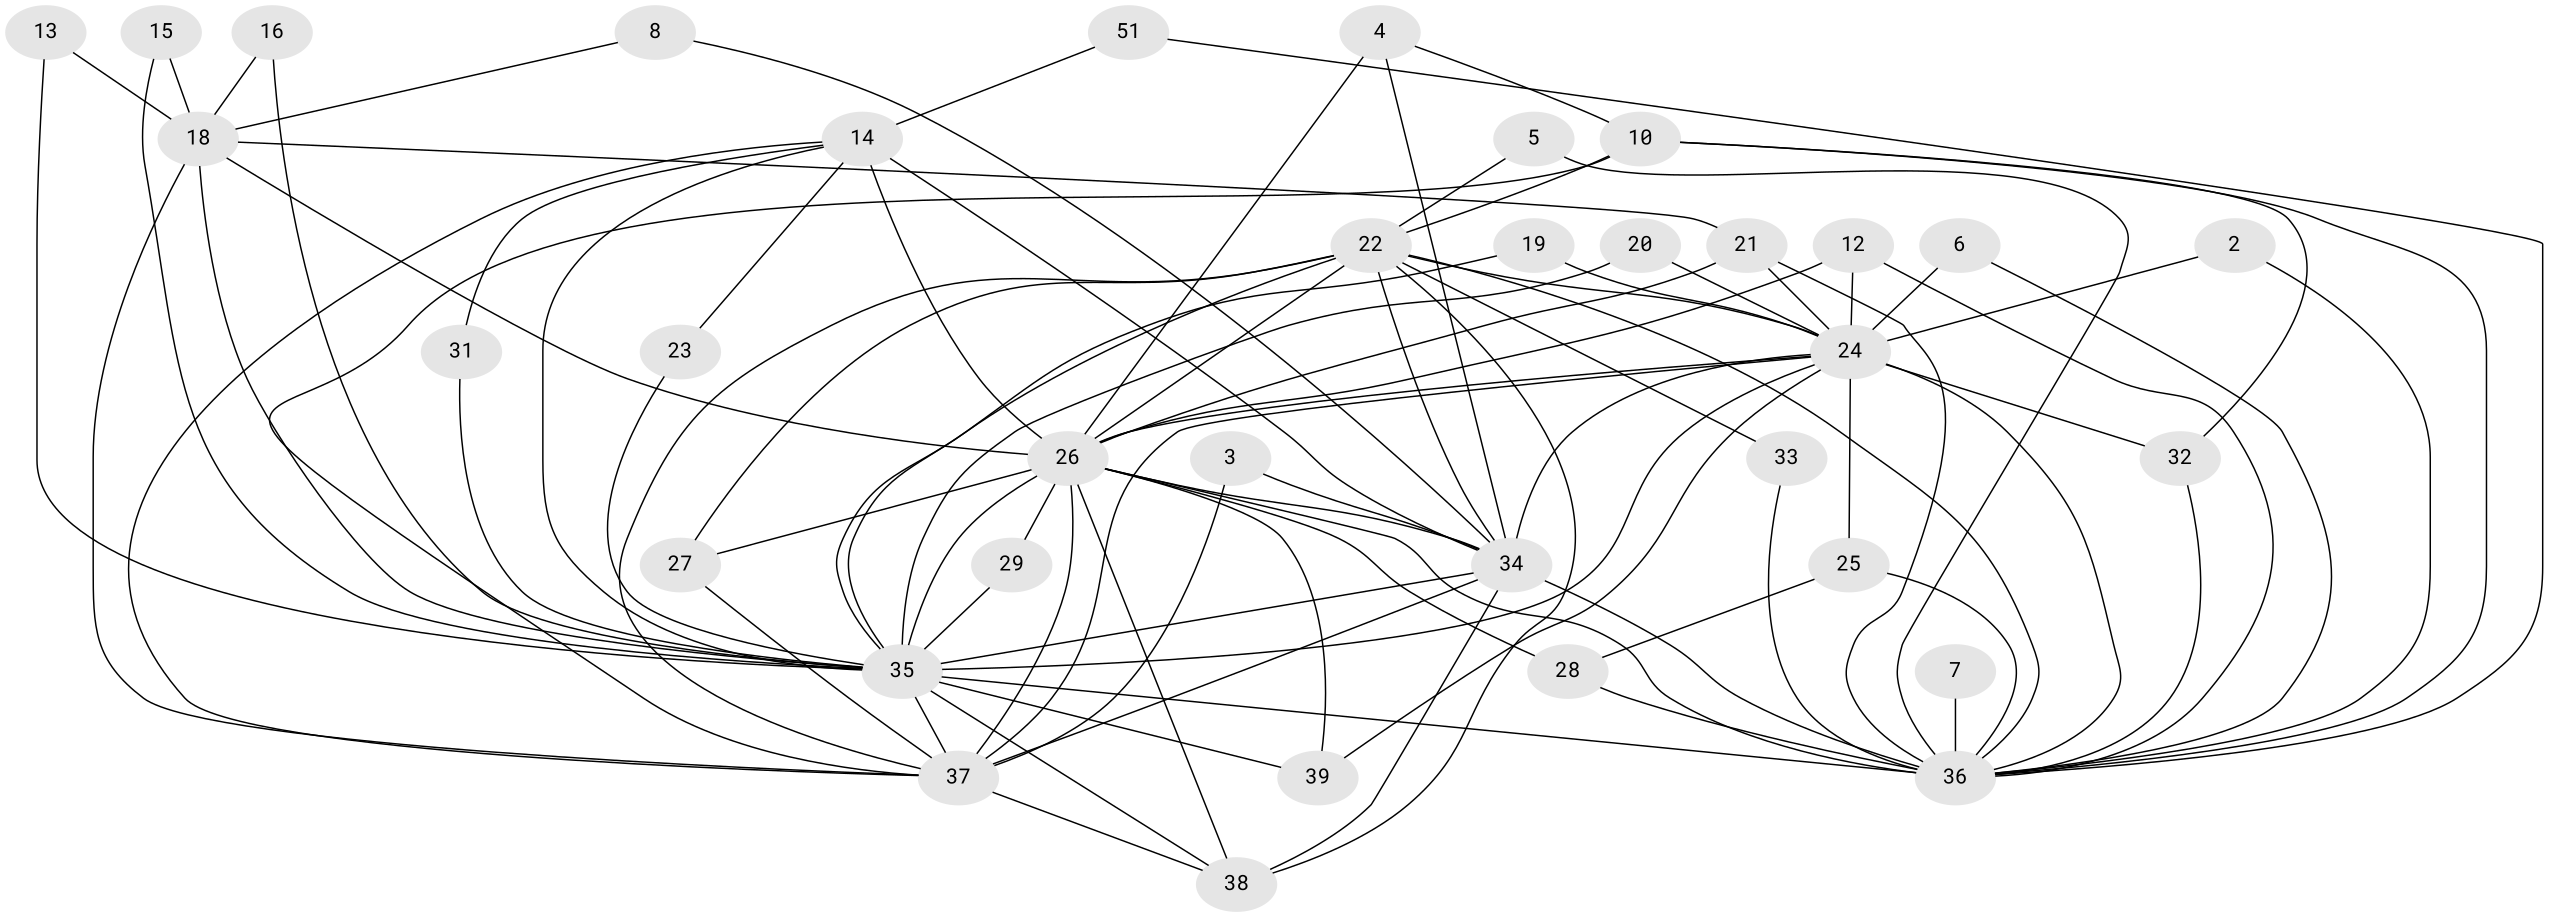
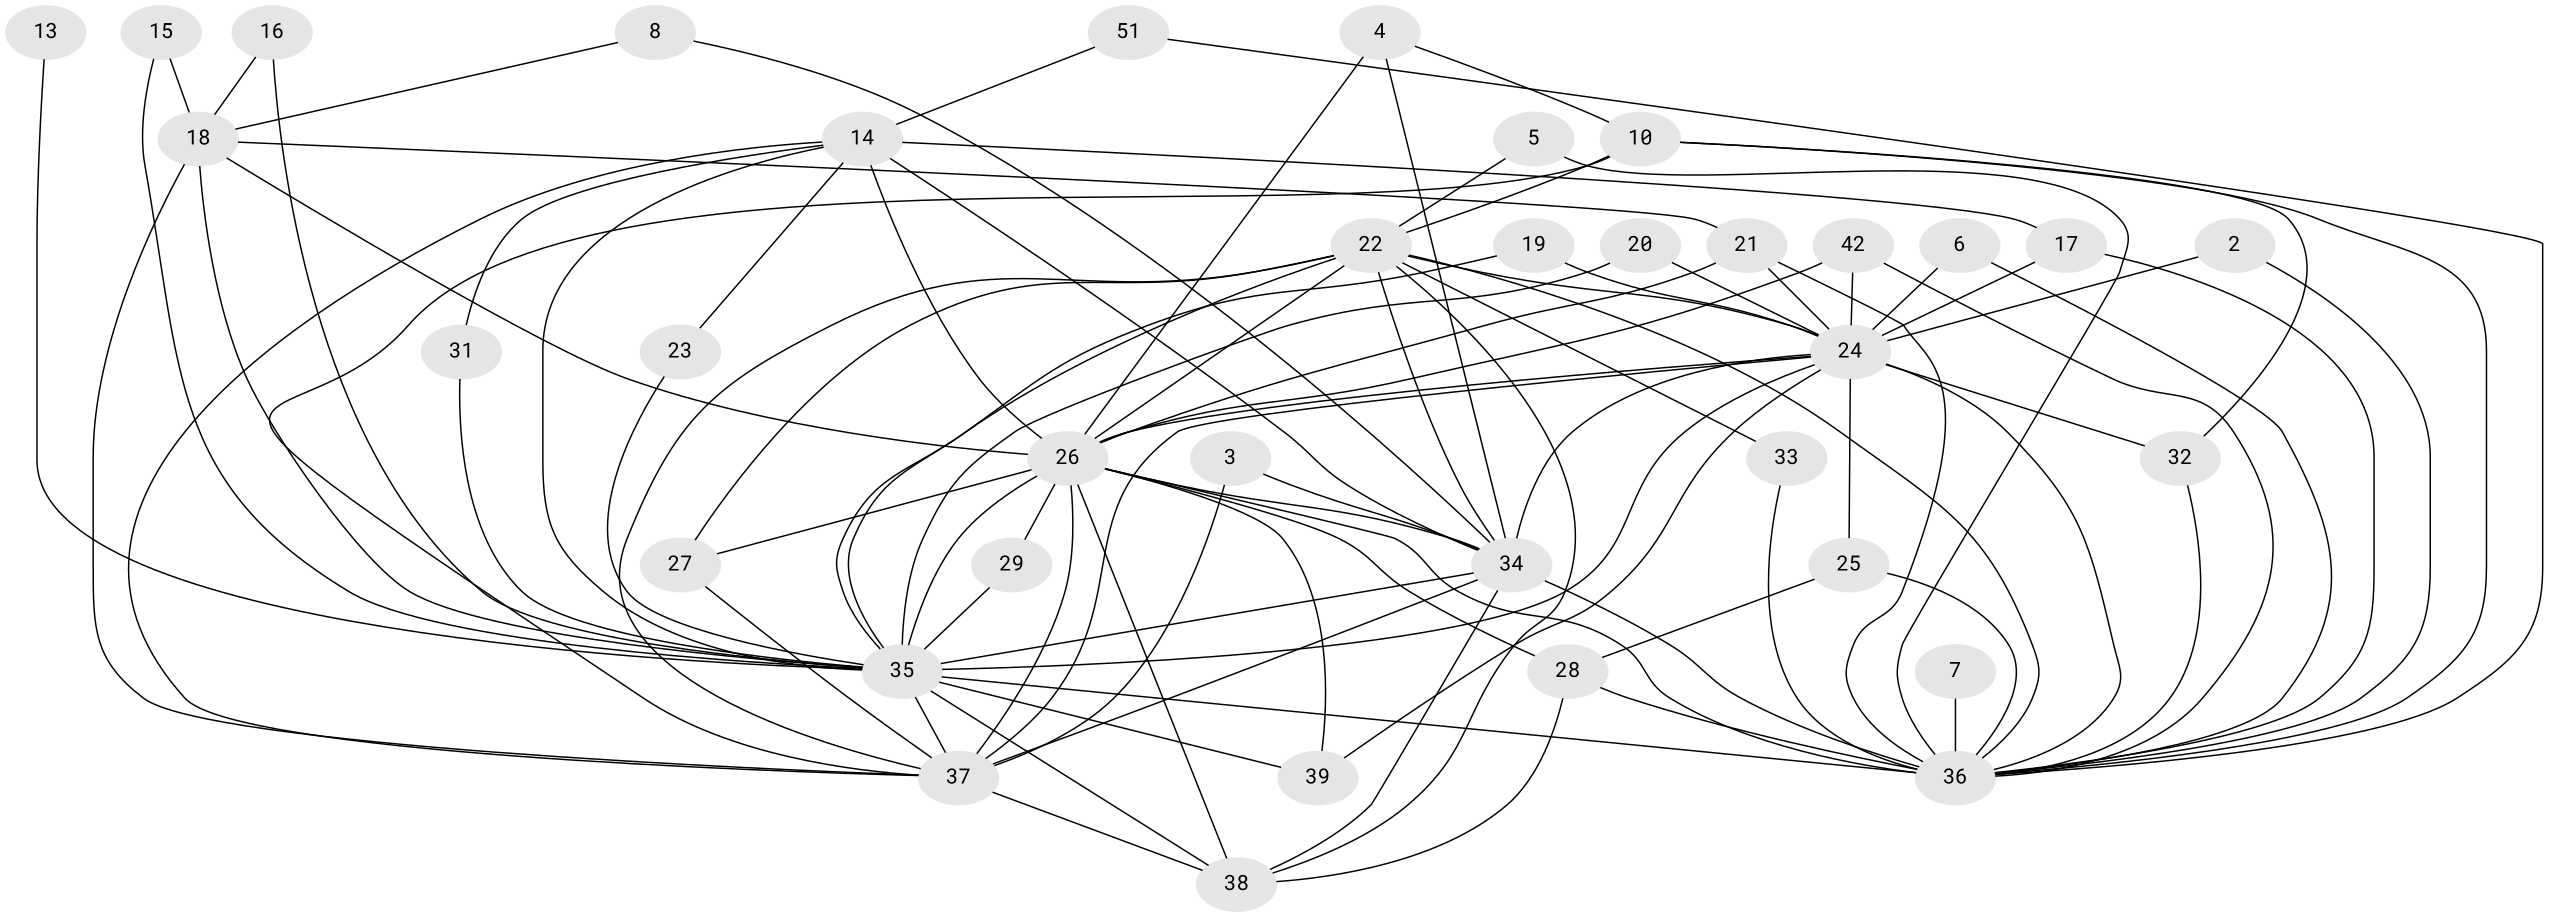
(122, 86) -> none
(1853, 246) -> (1853, 246)
none -> (2066, 246)
none -> (1455, 838)
